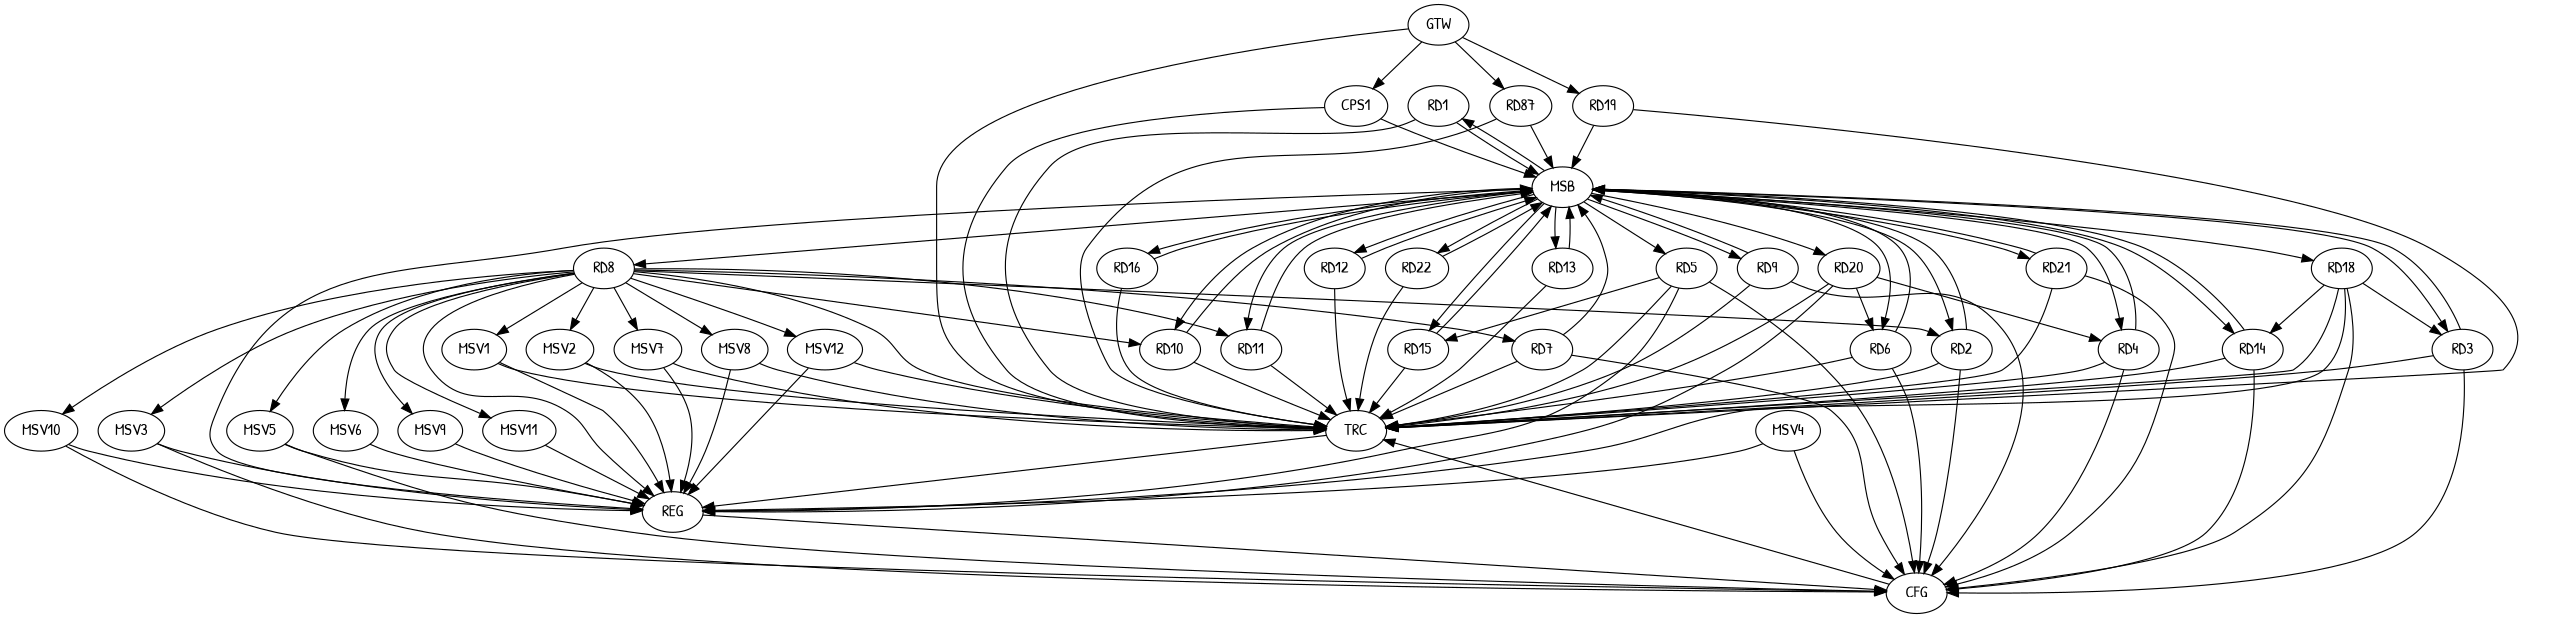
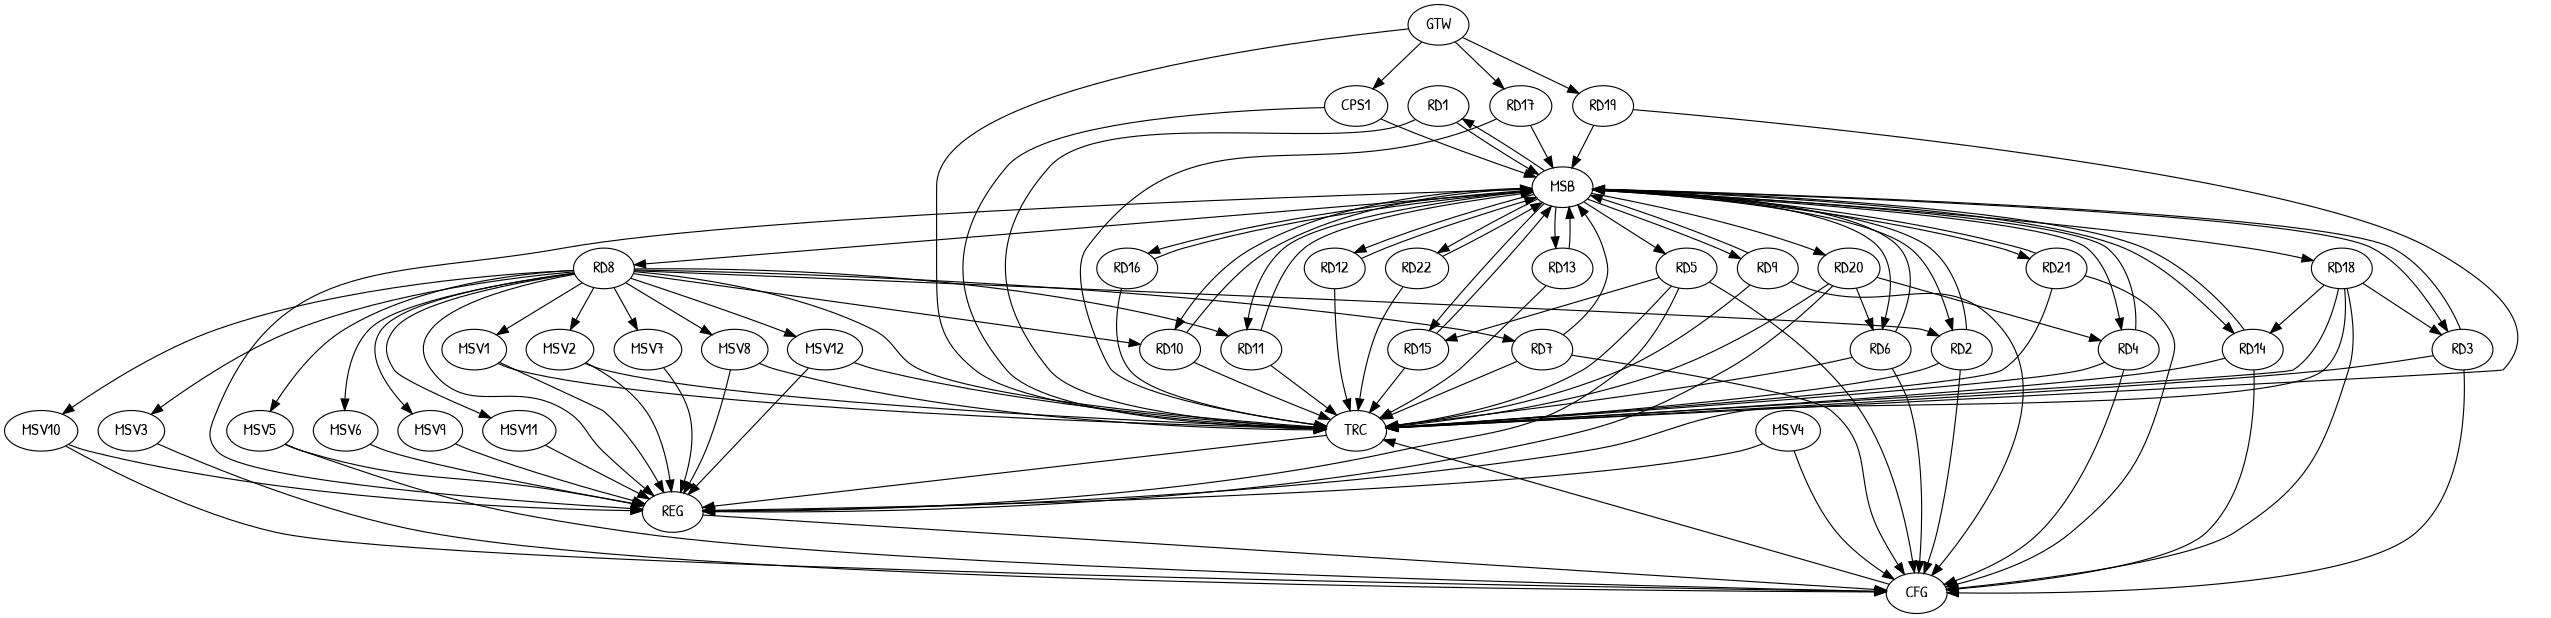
(1521, 106) -> (1521, 106)
(991, 418) -> none
(392, 489) -> none
